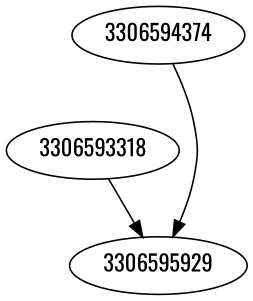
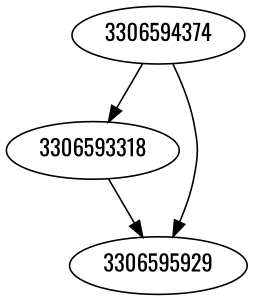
none -> (130, 86)
